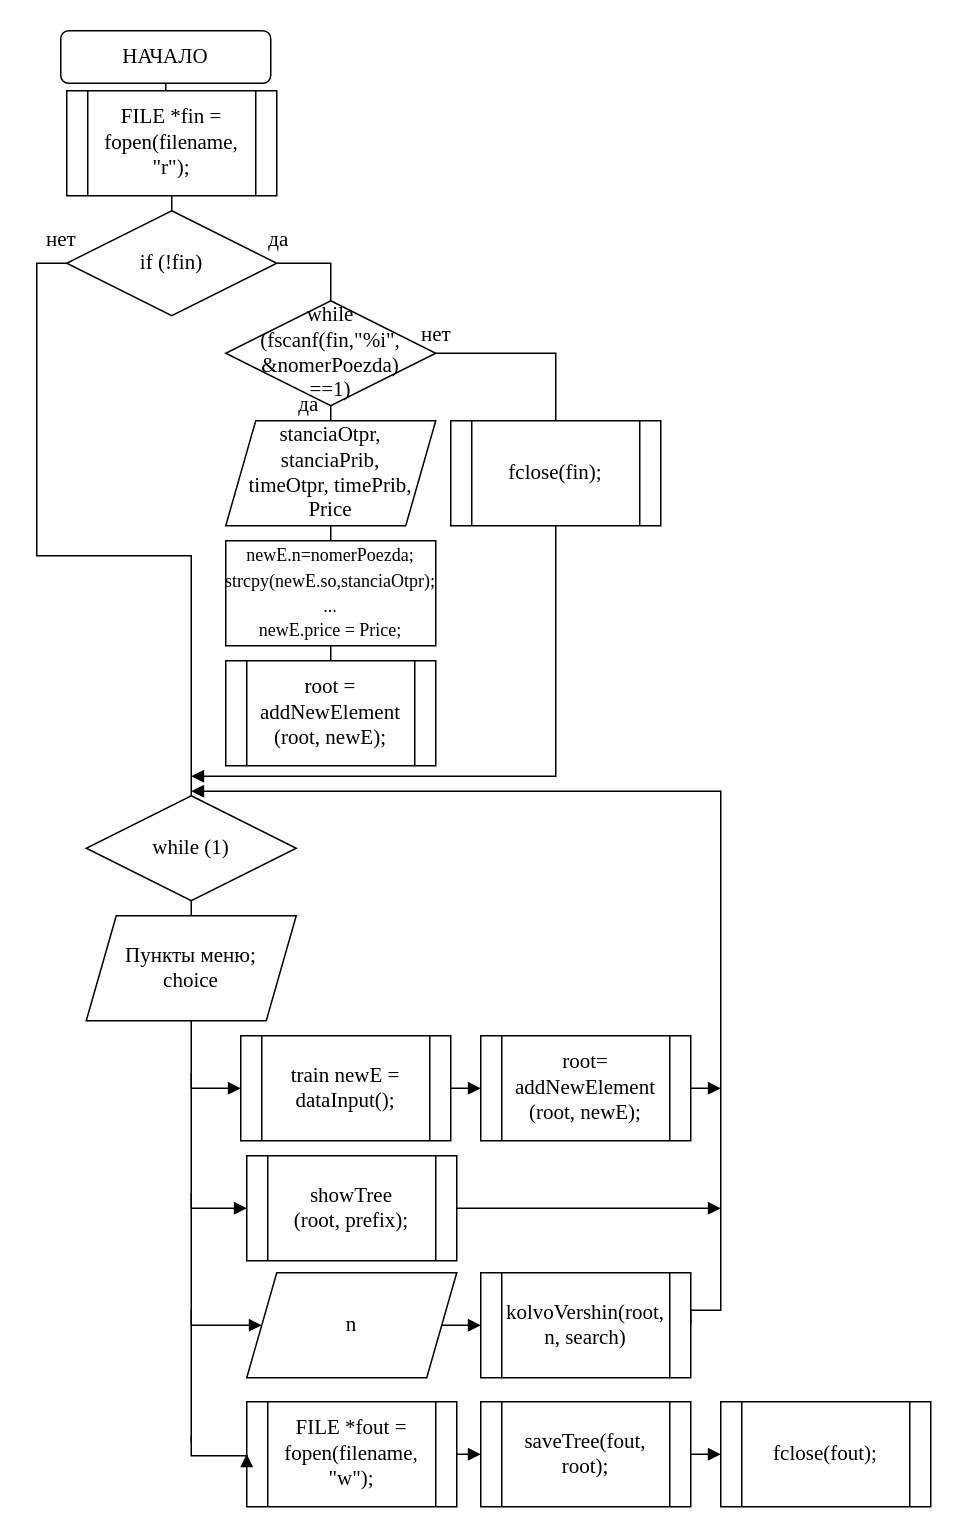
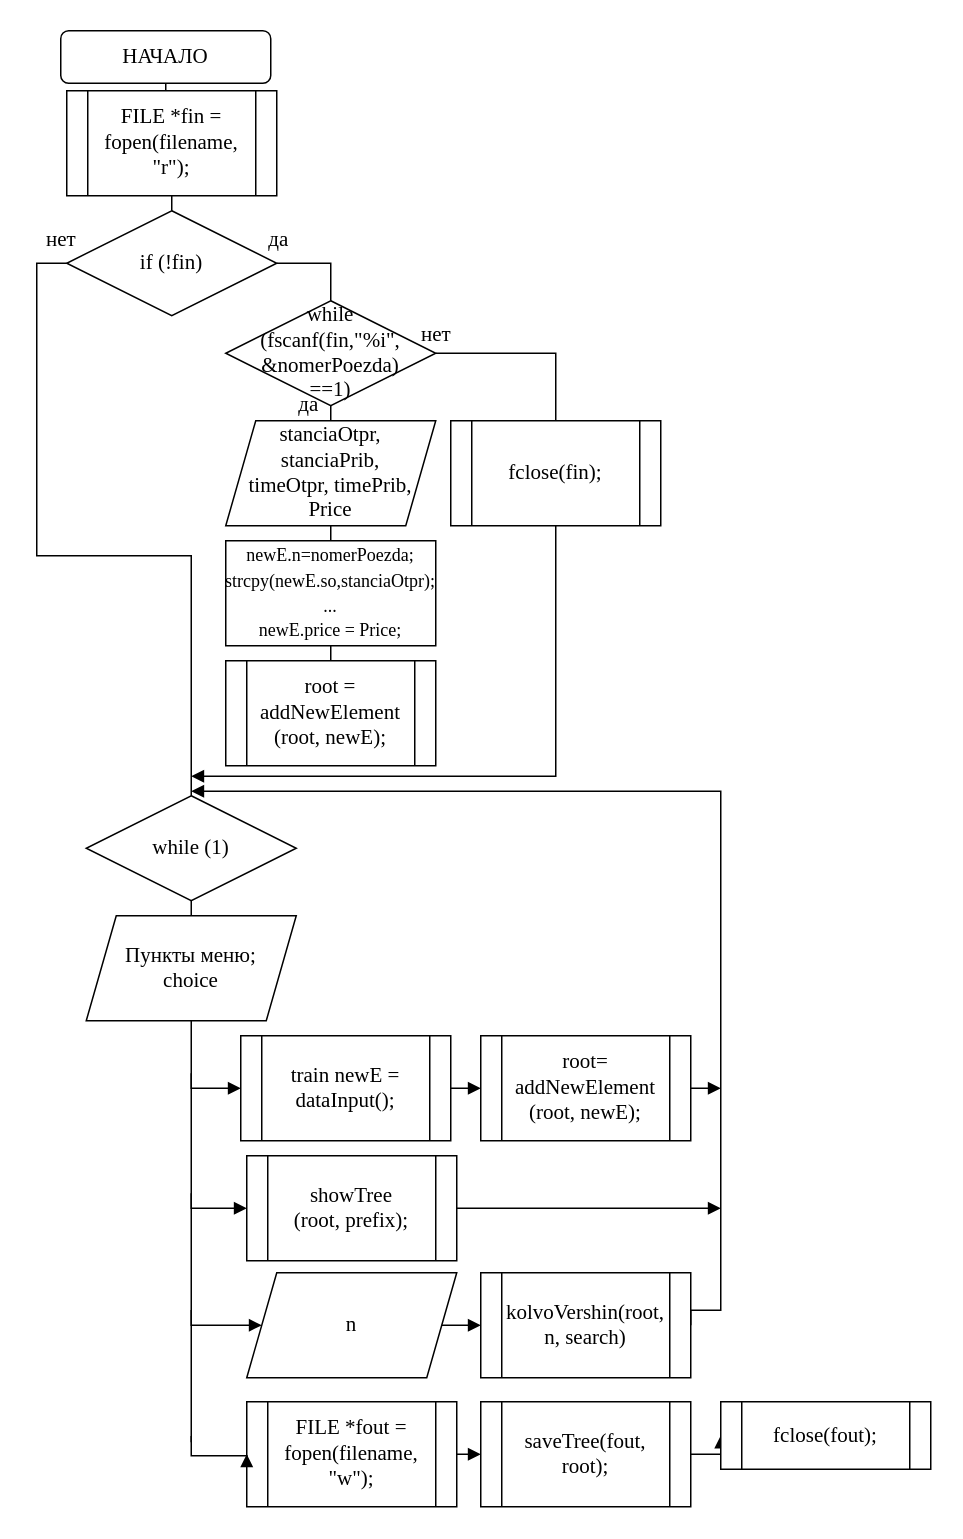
(826, 1454) -> (826, 1436)
